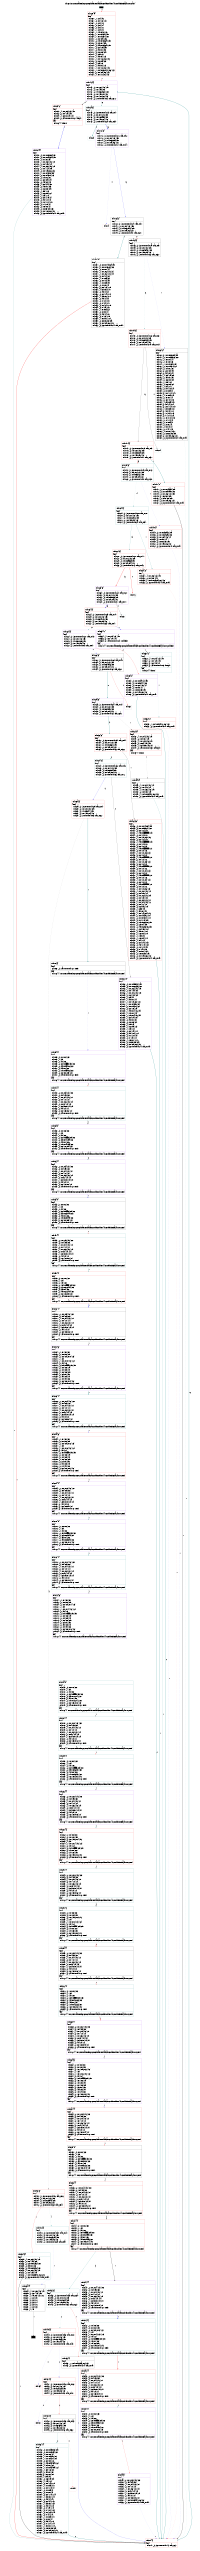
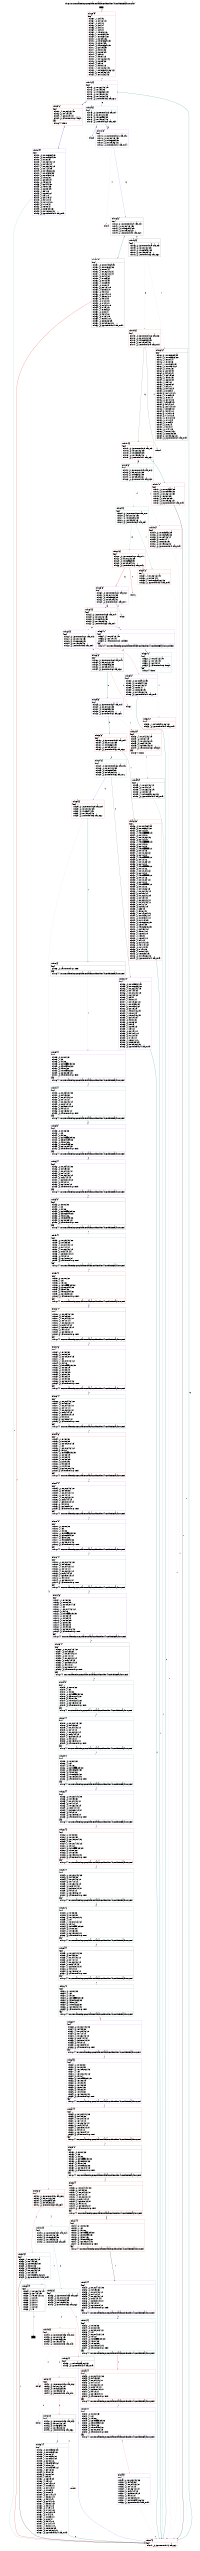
none -> (92, 1660)
(83, 2270) -> (57, 2266)
